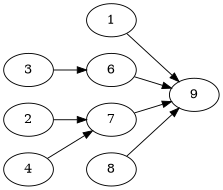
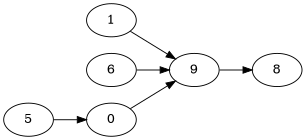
(29, 70) -> none
(29, 120) -> (29, 120)
(111, 120) -> (111, 120)
(149, 135) -> (231, 70)
(29, 169) -> none
